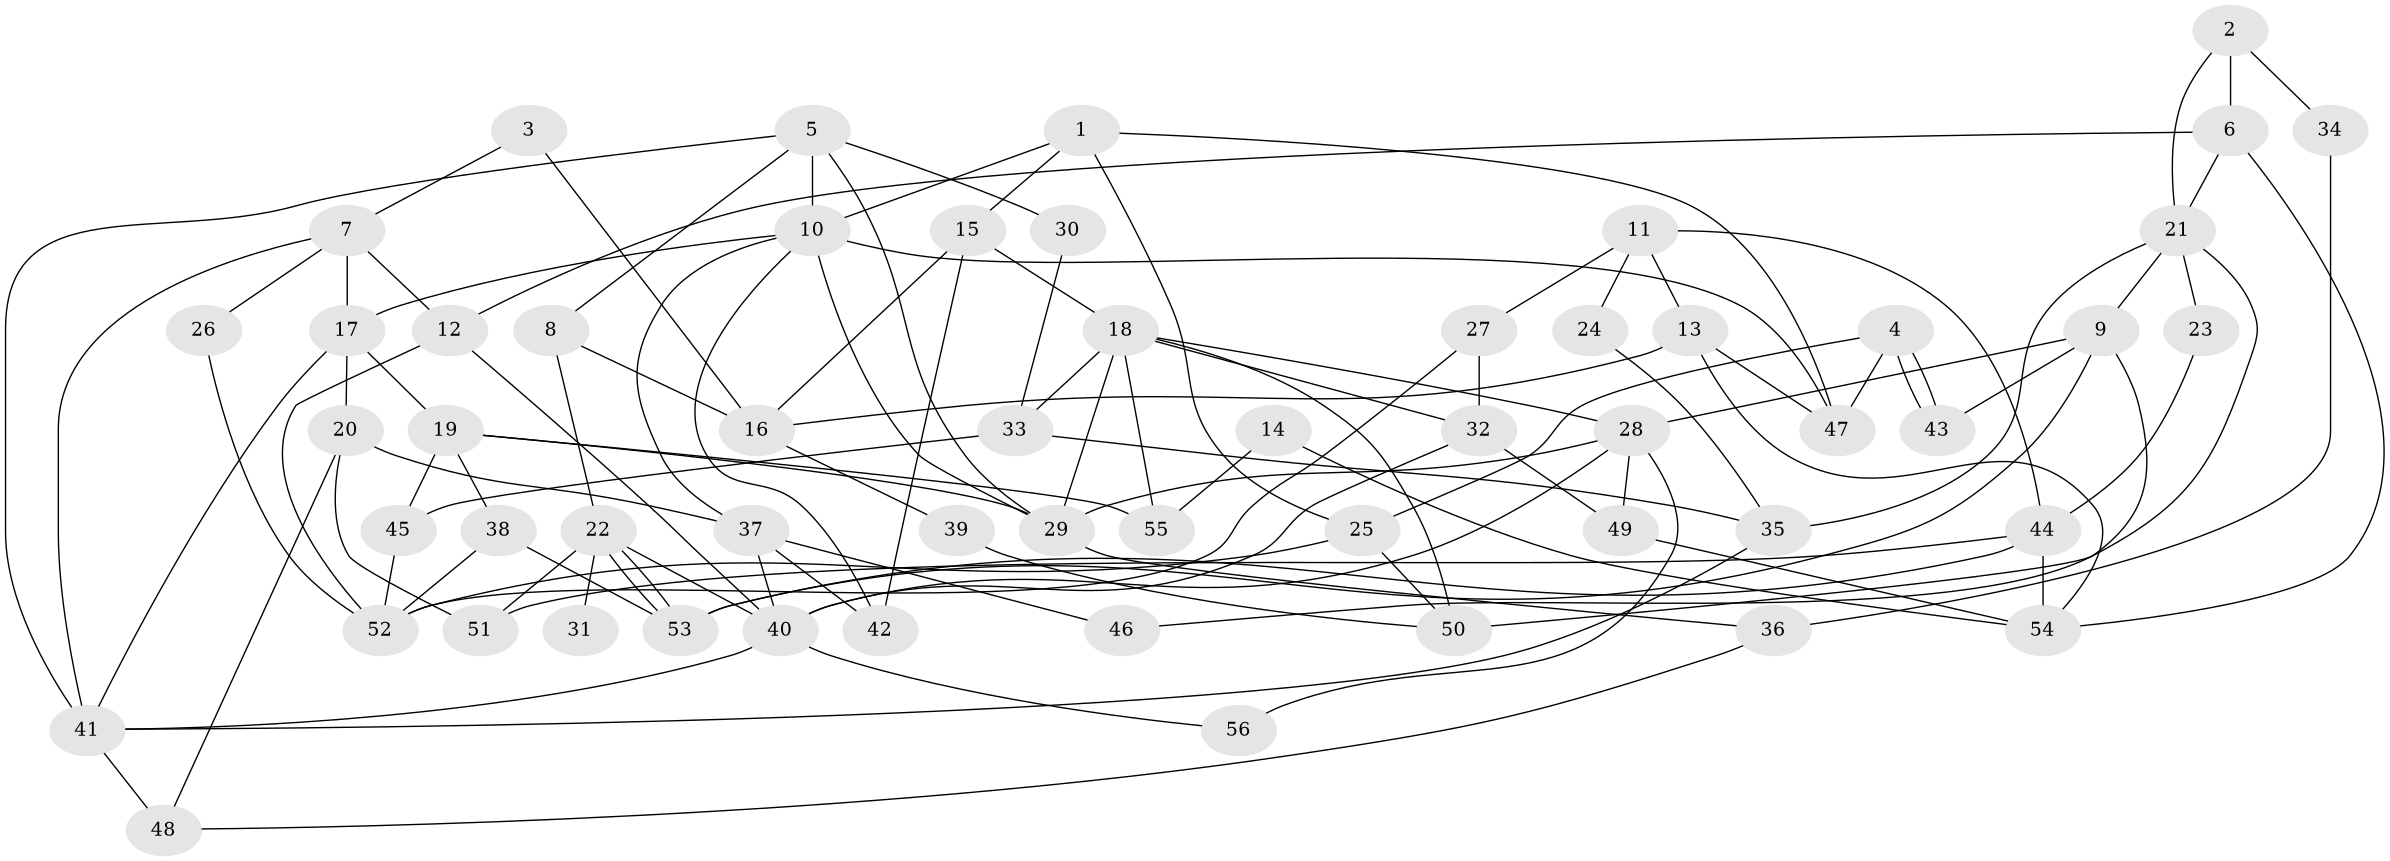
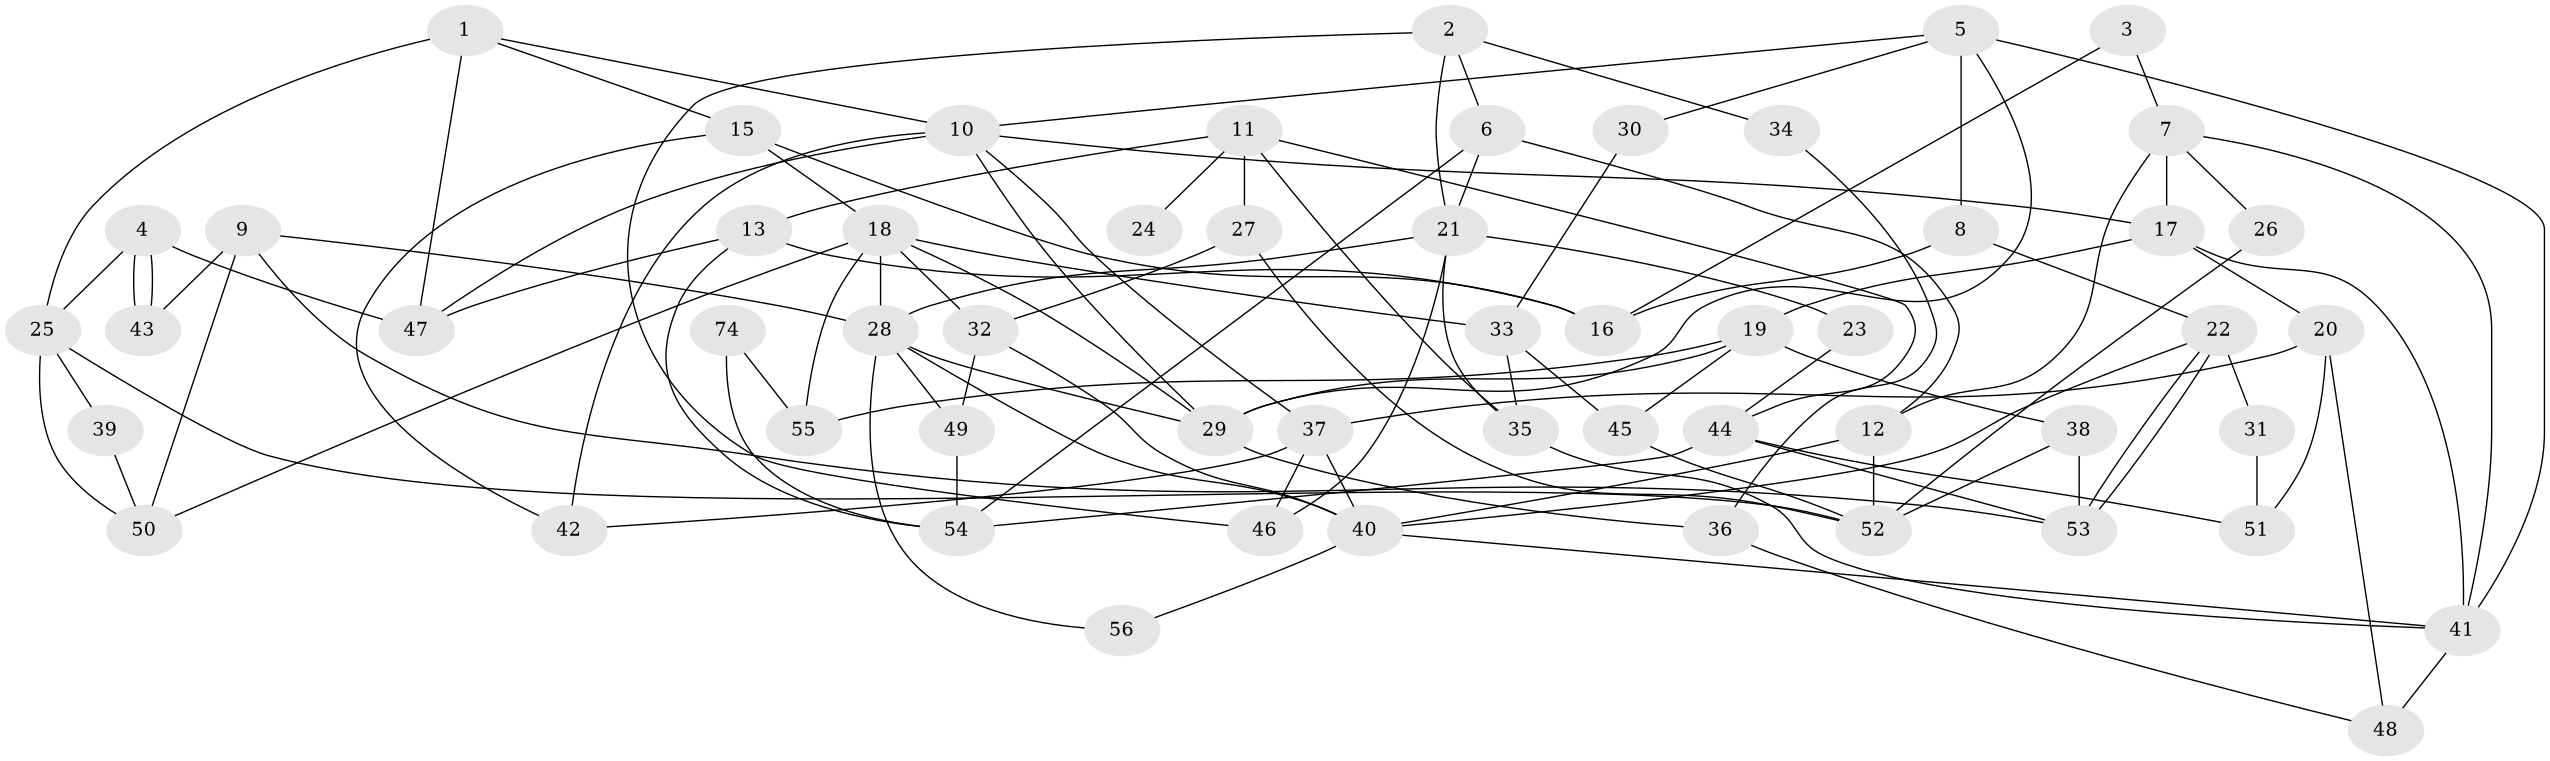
none -> (647, 175)
(2140, 281) -> (1249, 261)
(1699, 425) -> (1374, 287)
(1274, 431) -> (728, 331)
(874, 489) -> (74, 381)
(552, 570) -> (2257, 481)
